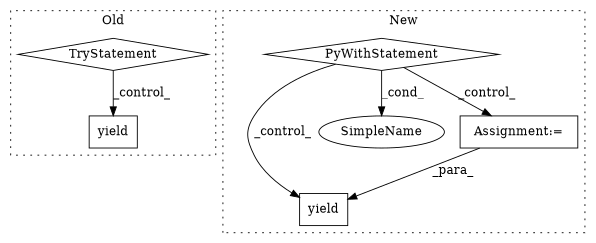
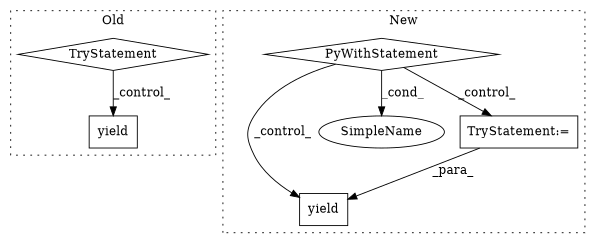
(519, 132) -> (519, 132)
